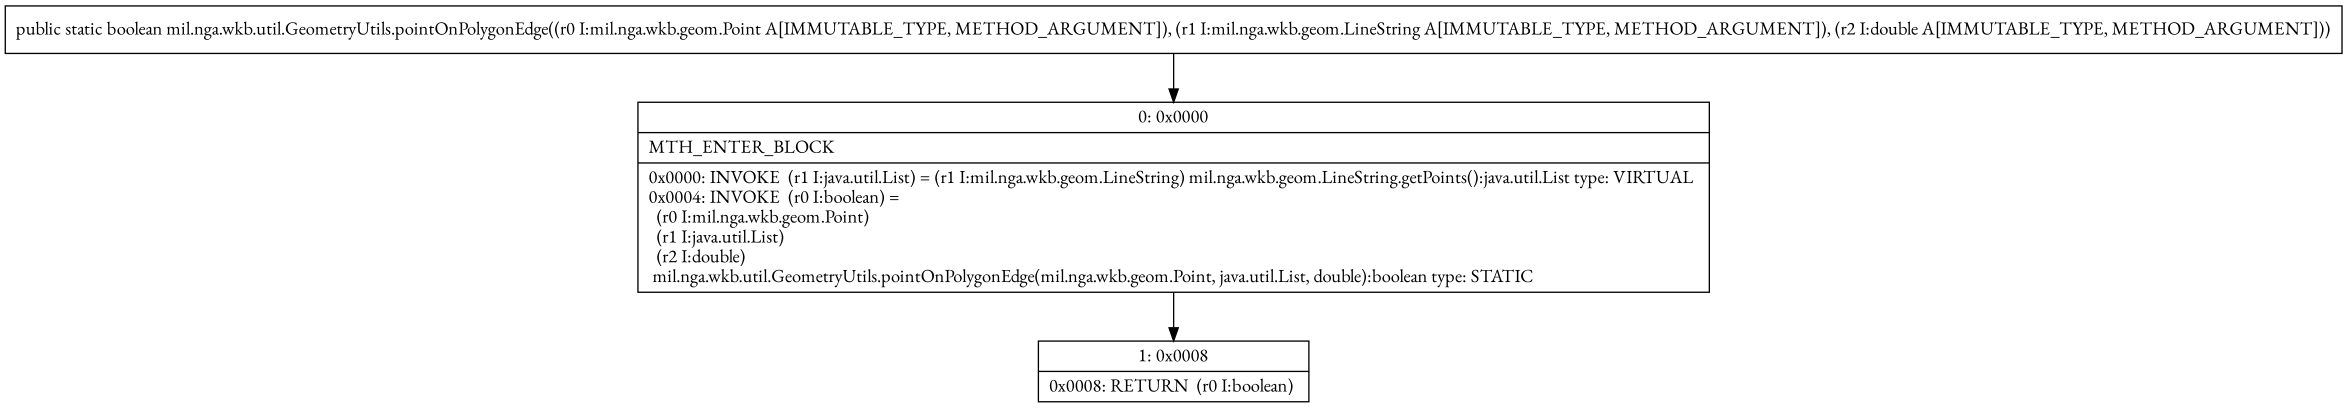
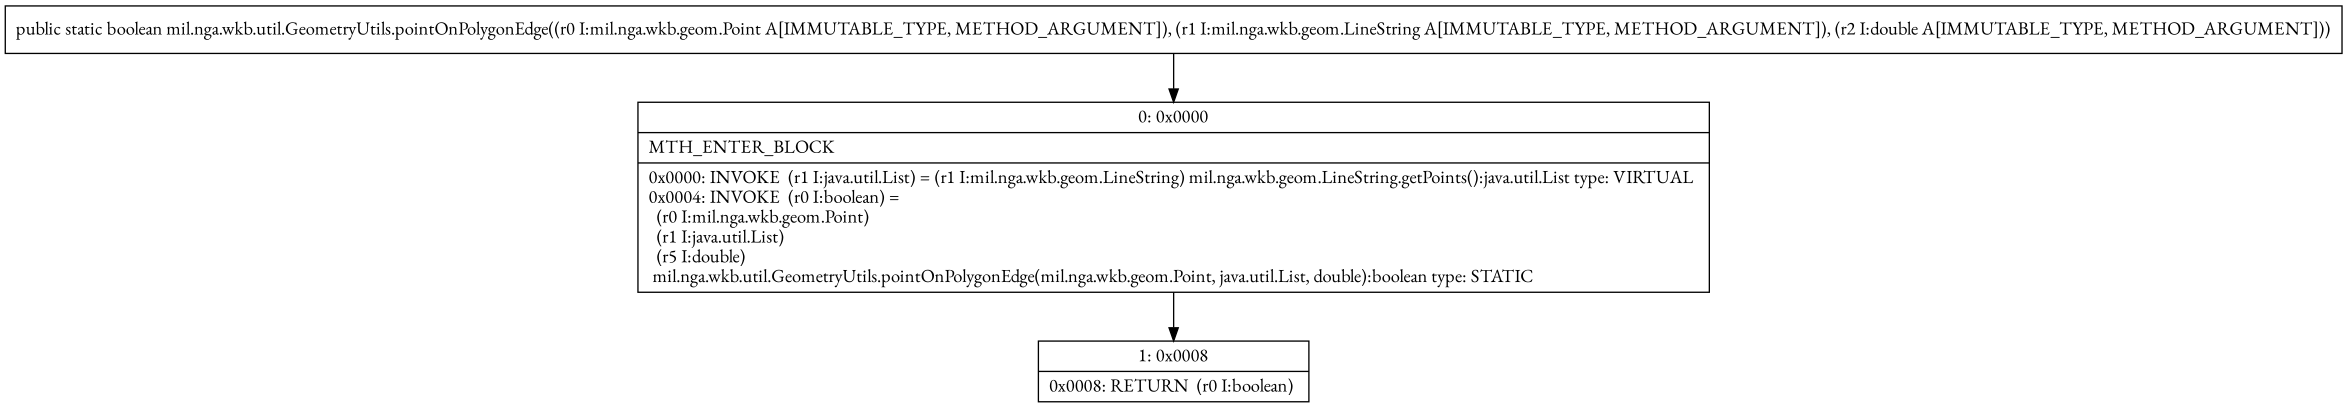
(697, 257) -> (697, 257)
